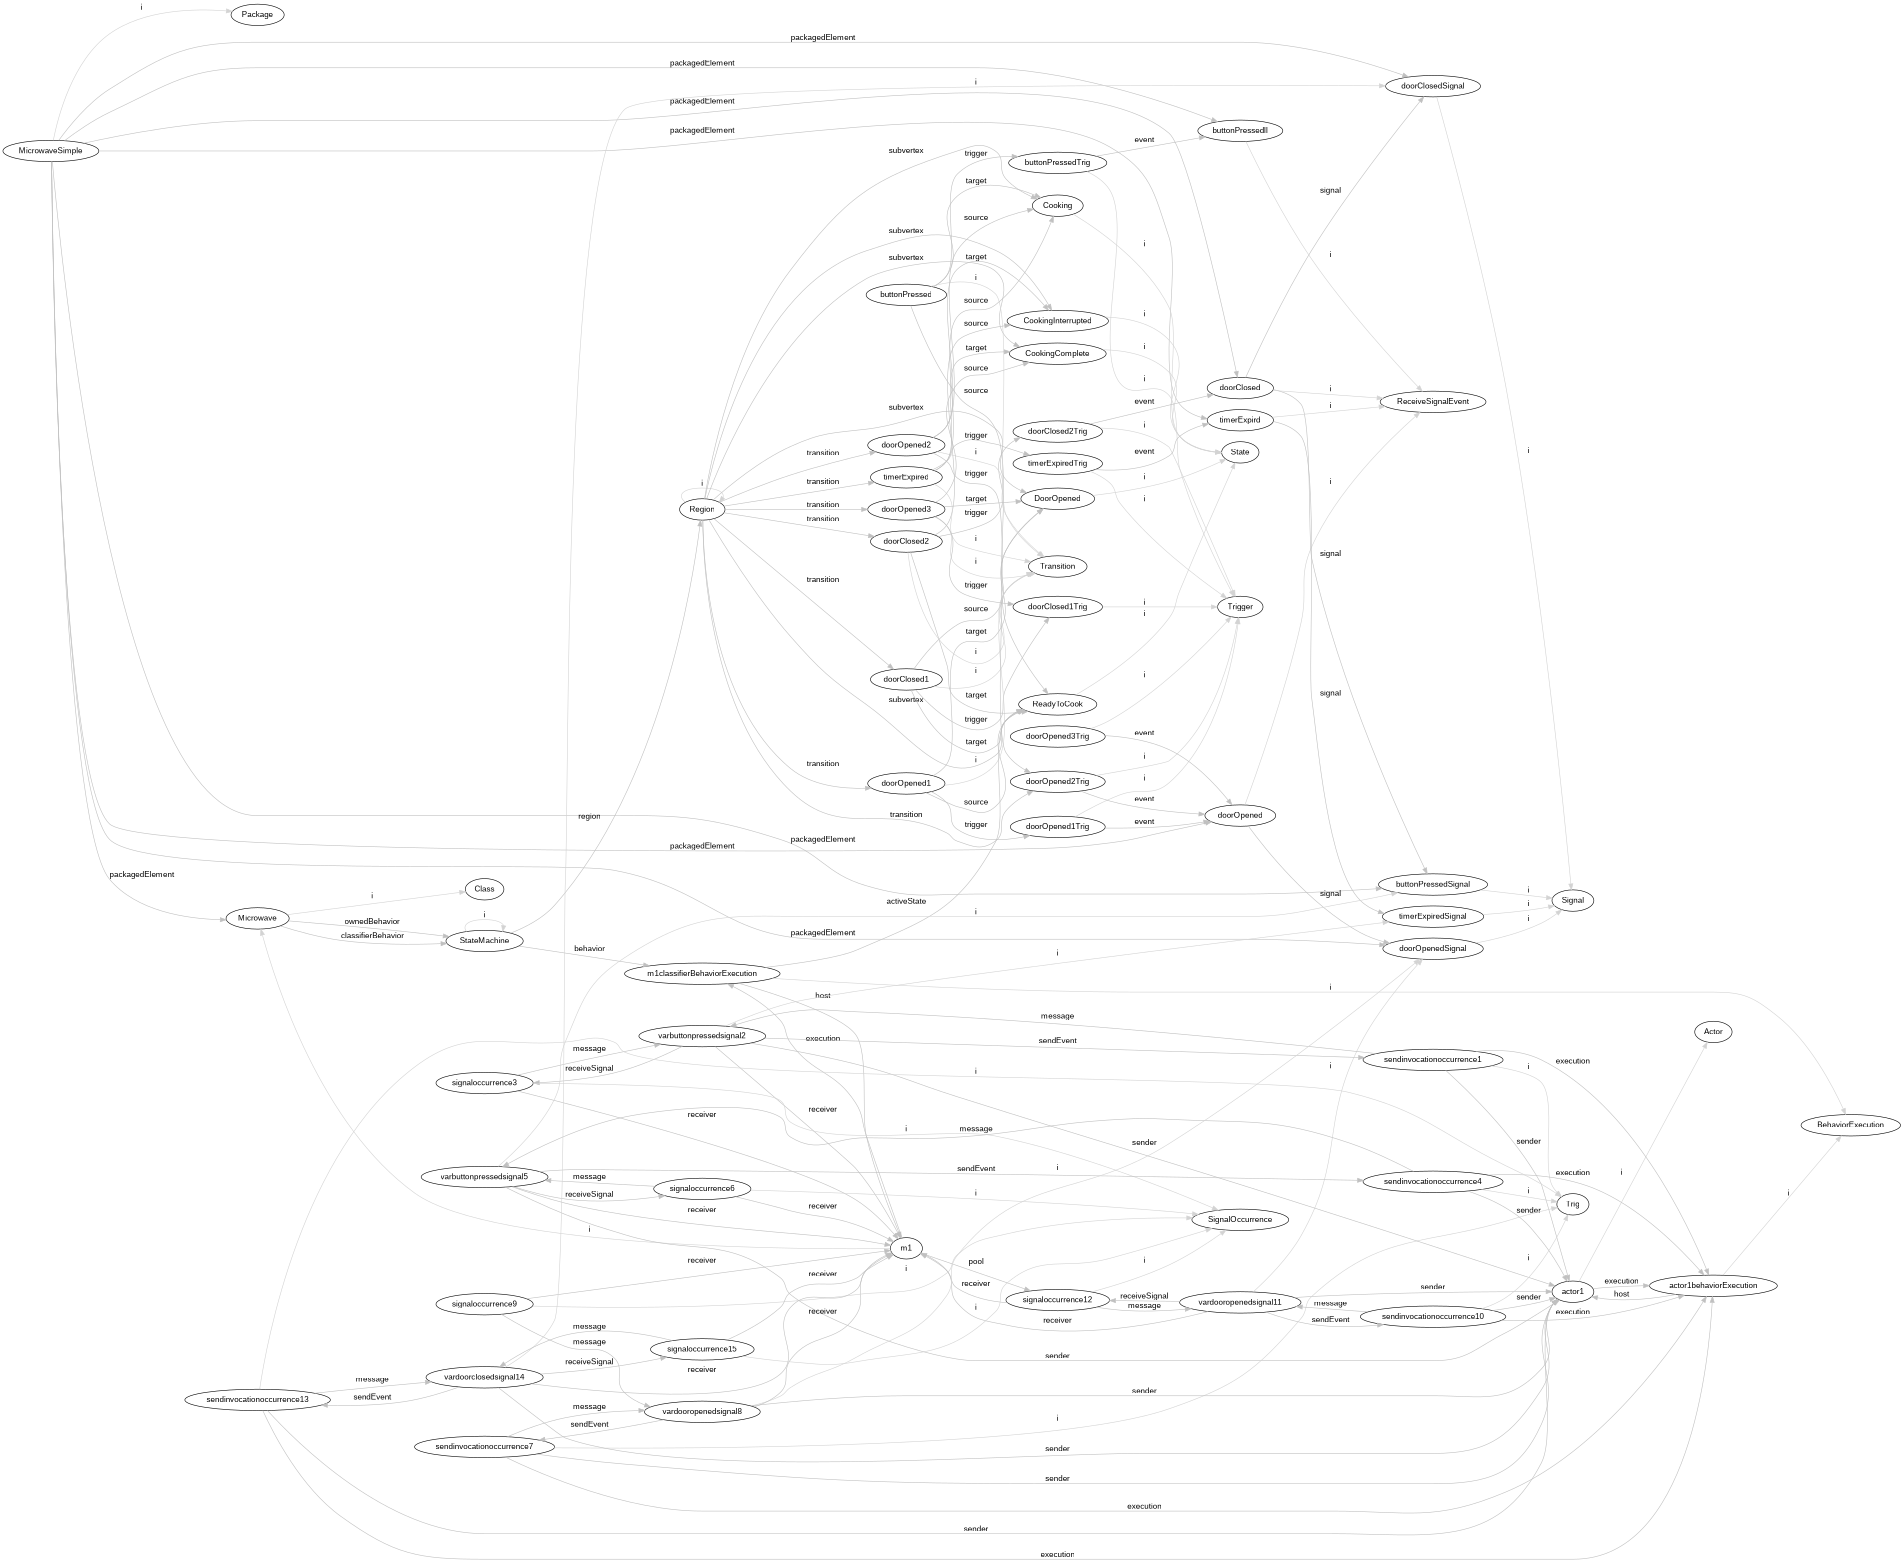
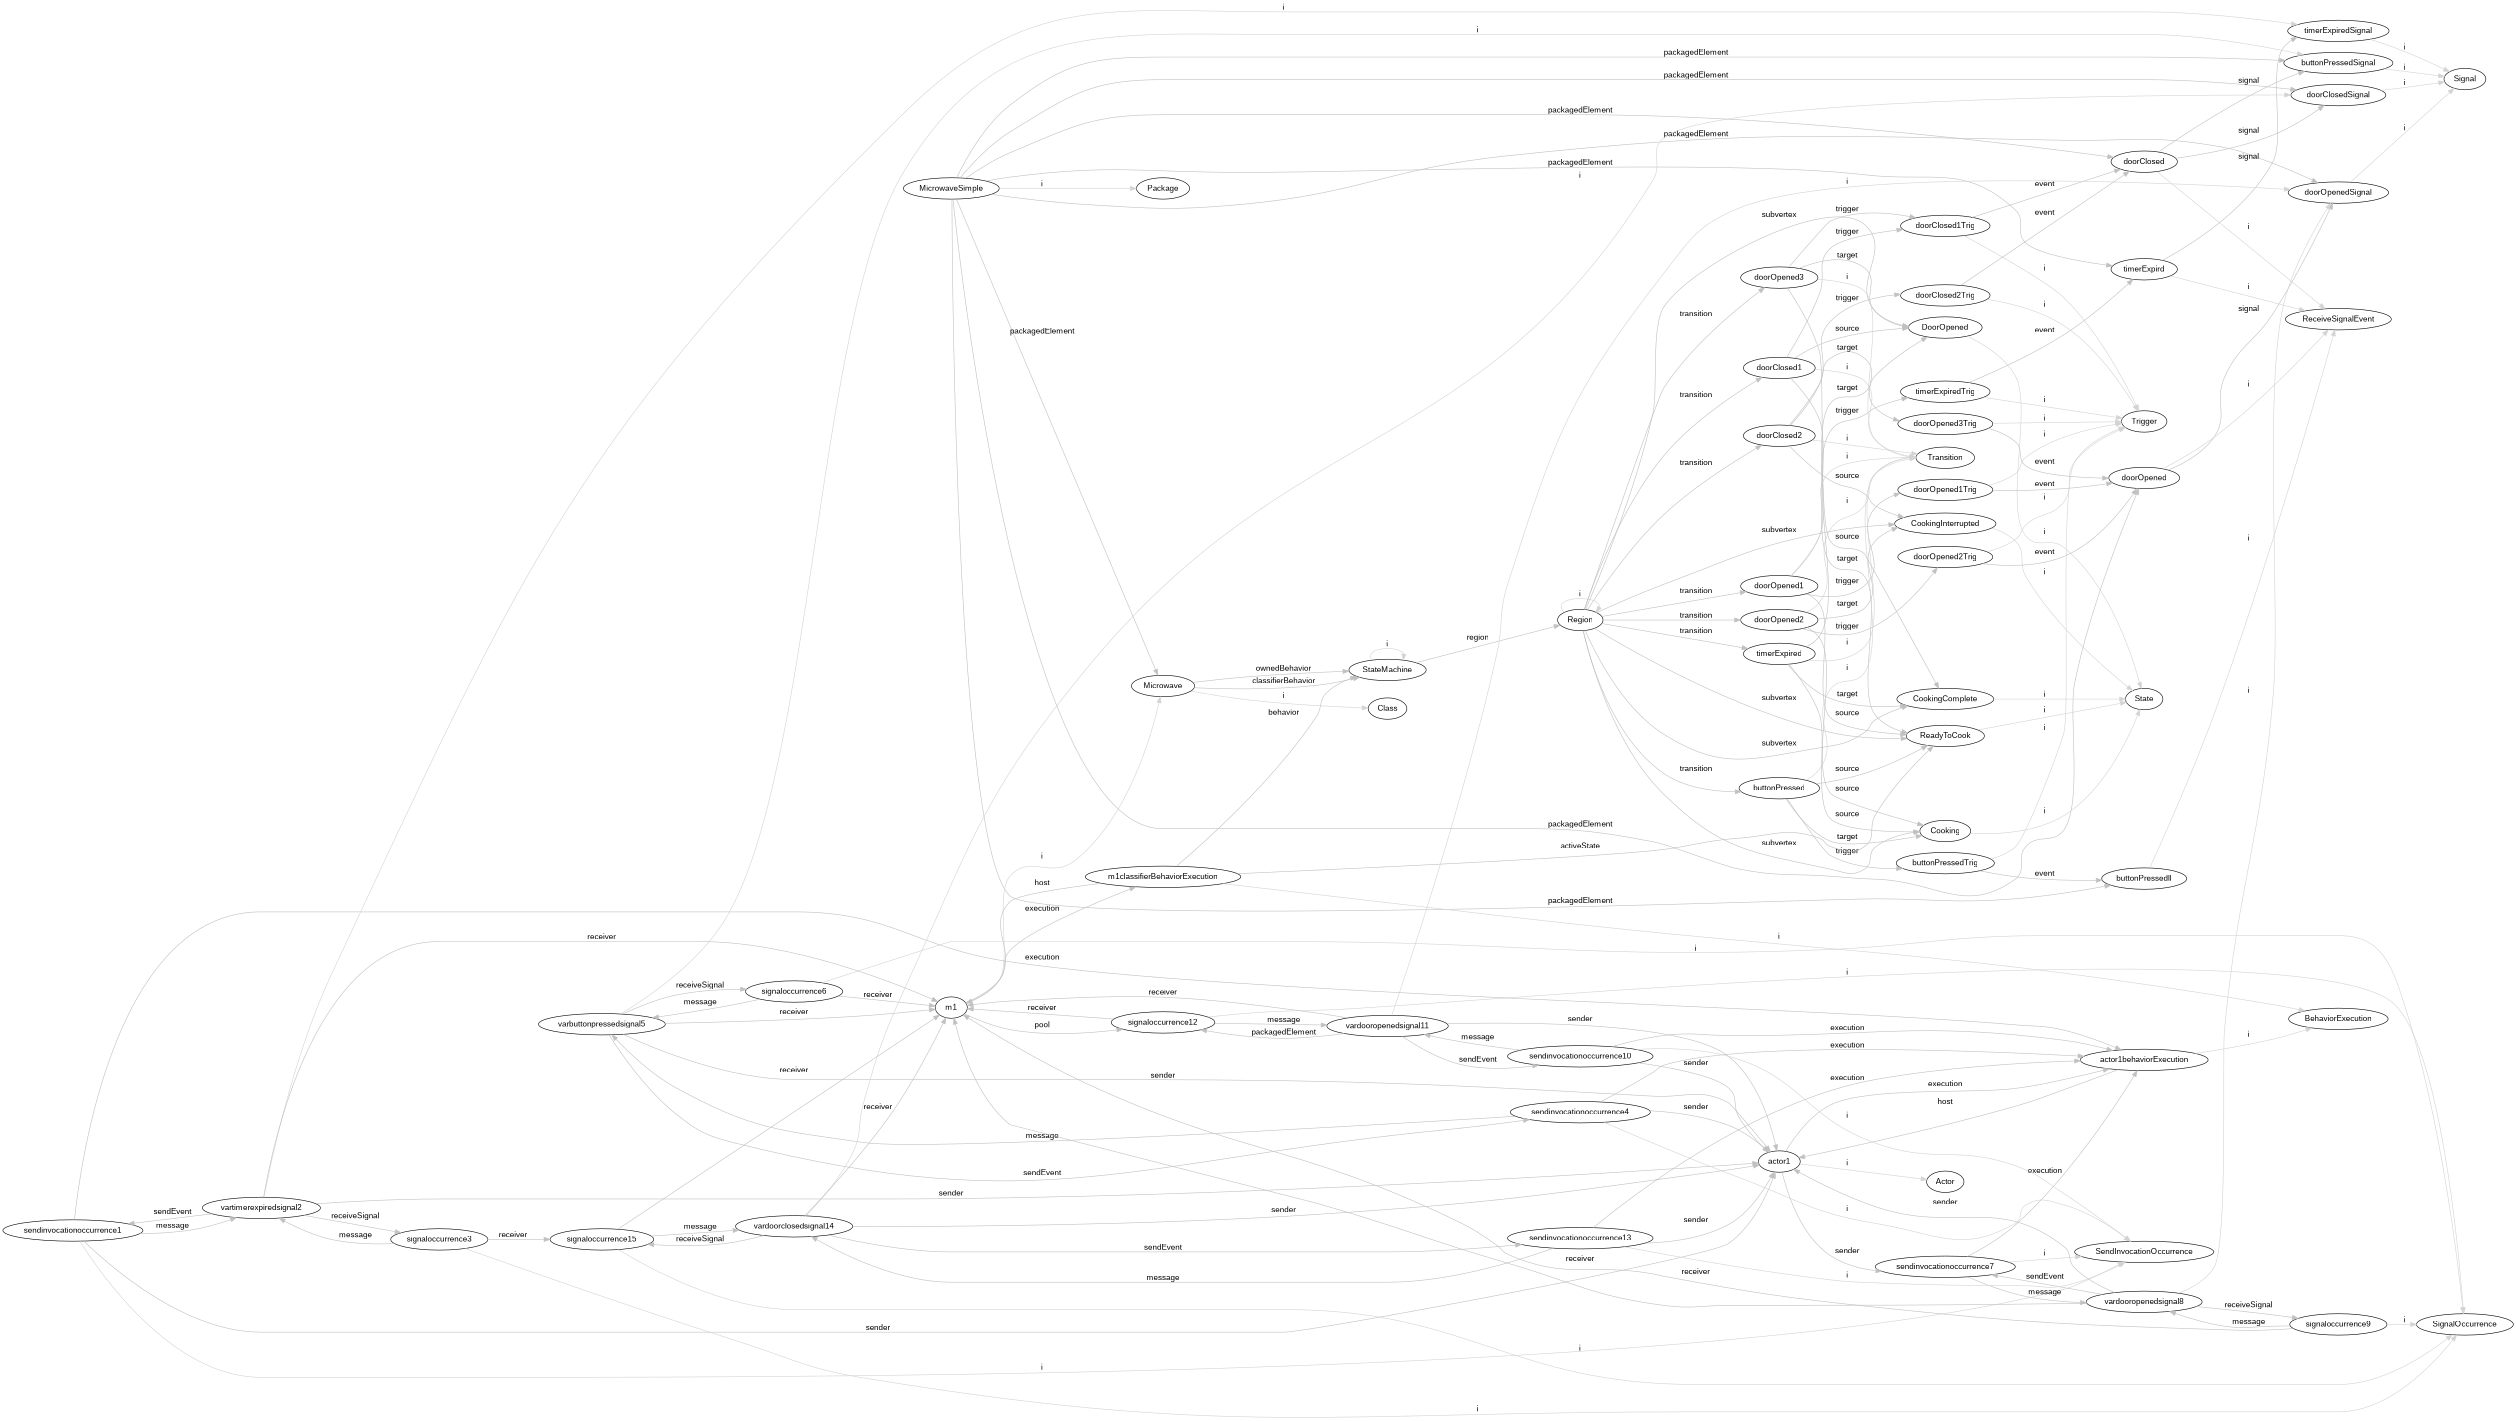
none -> (2044, 194)
(945, 658) -> (1845, 352)
(787, 787) -> (1631, 741)
(581, 955) -> (1270, 776)
(702, 1036) -> (261, 1208)
(714, 1145) -> (516, 1239)
(1573, 1204) -> (2144, 1252)
(1145, 1296) -> (1284, 1032)
none -> (2244, 1312)
(1113, 1484) -> (1812, 1238)
